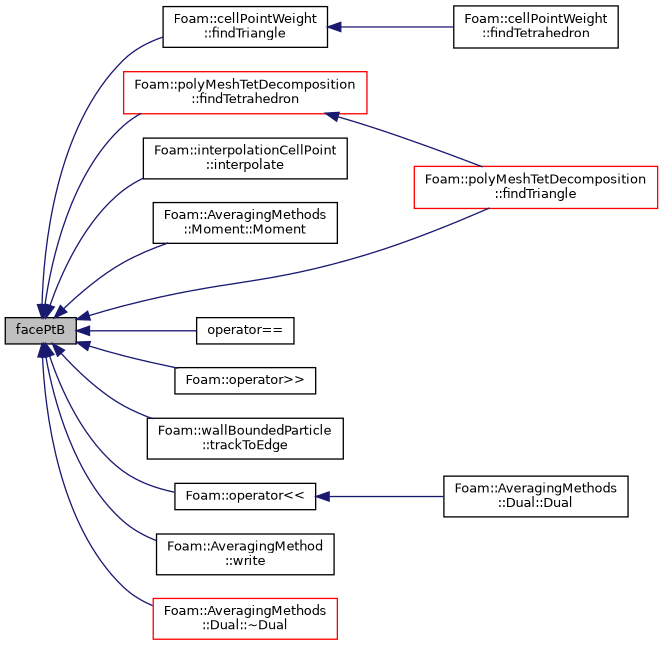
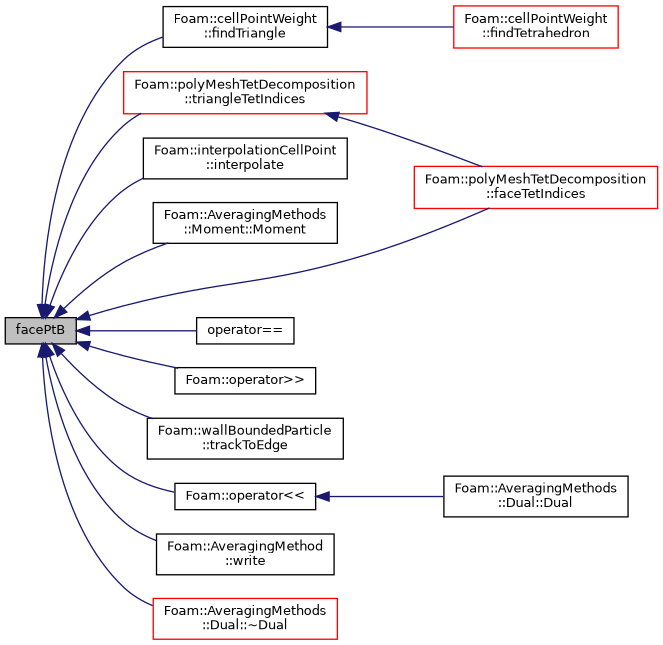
(536, 27) -> (536, 27)
(245, 93) -> (245, 93)
(536, 187) -> (536, 187)
